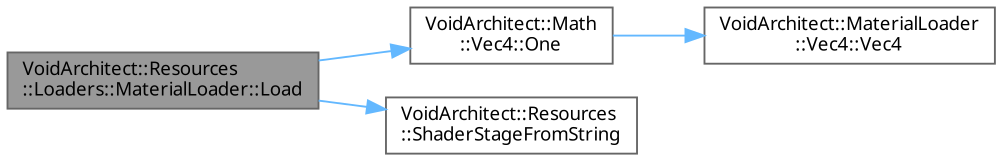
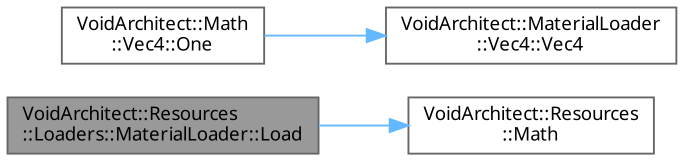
(355, 56) -> none
(511, 126) -> (531, 126)
